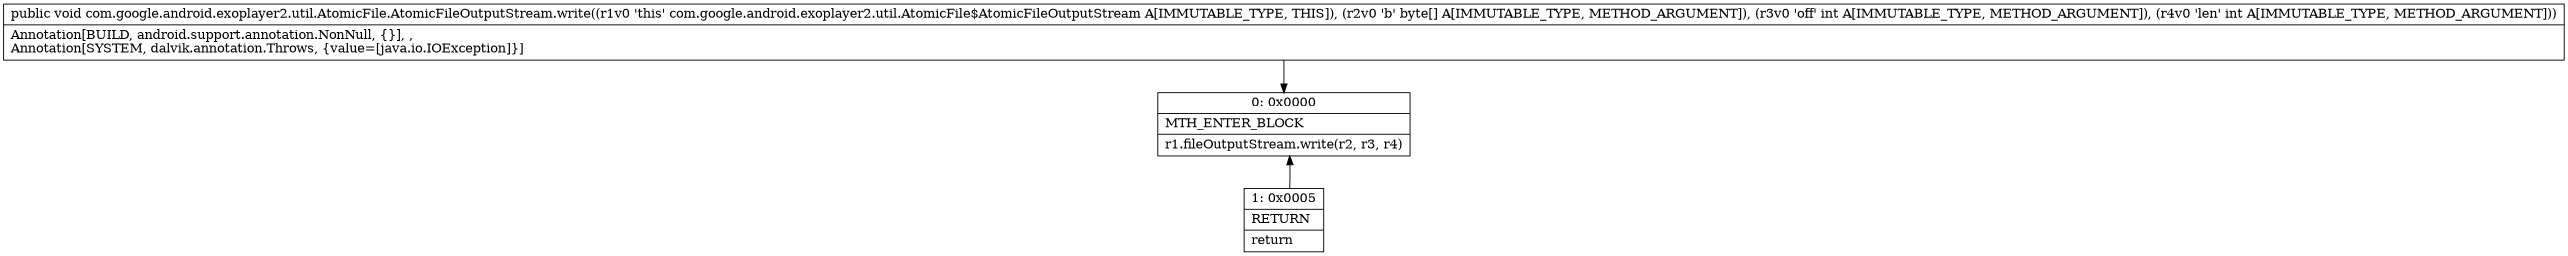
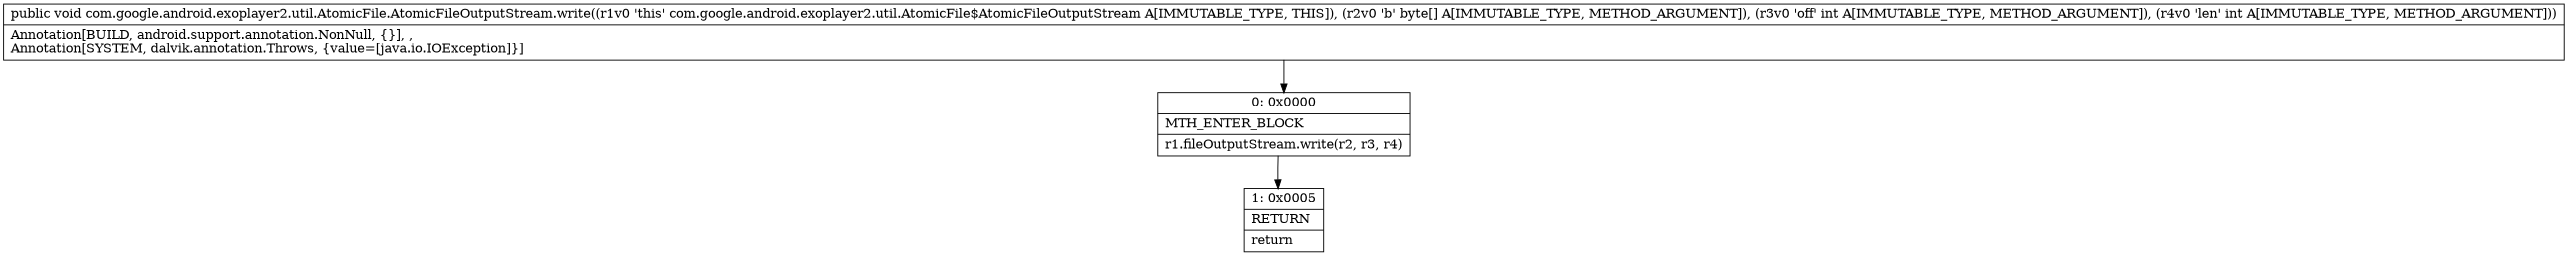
(1290, 177) -> (1278, 168)
